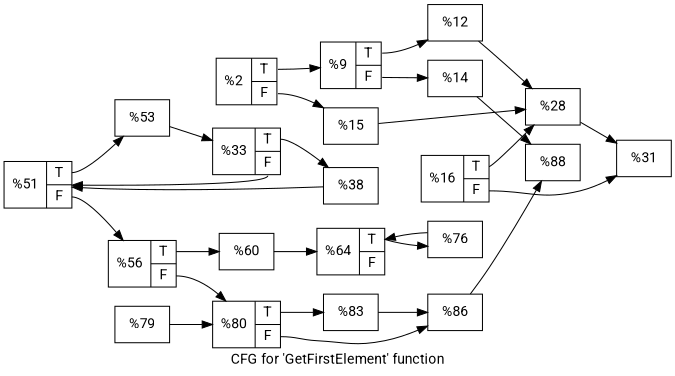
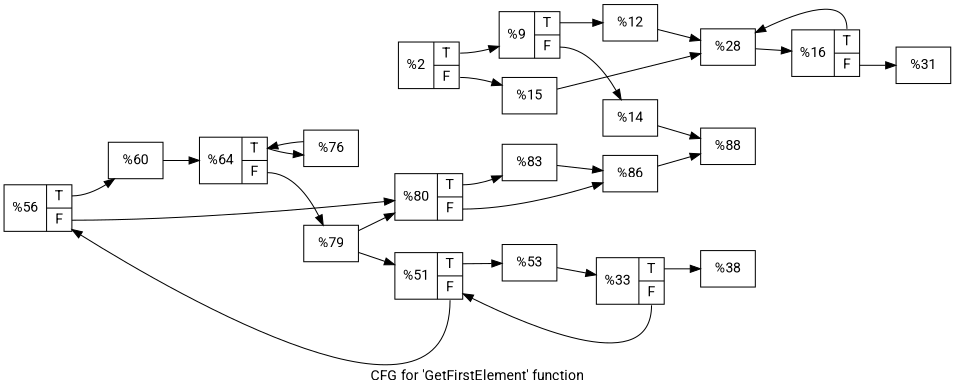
(594, 130) -> (768, 50)
none -> (299, 187)
(215, 189) -> (372, 257)
